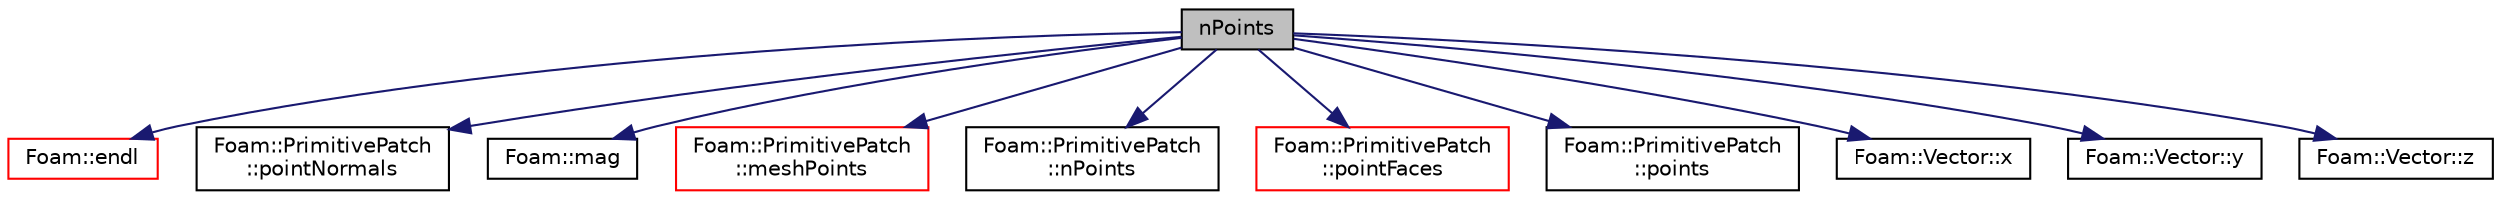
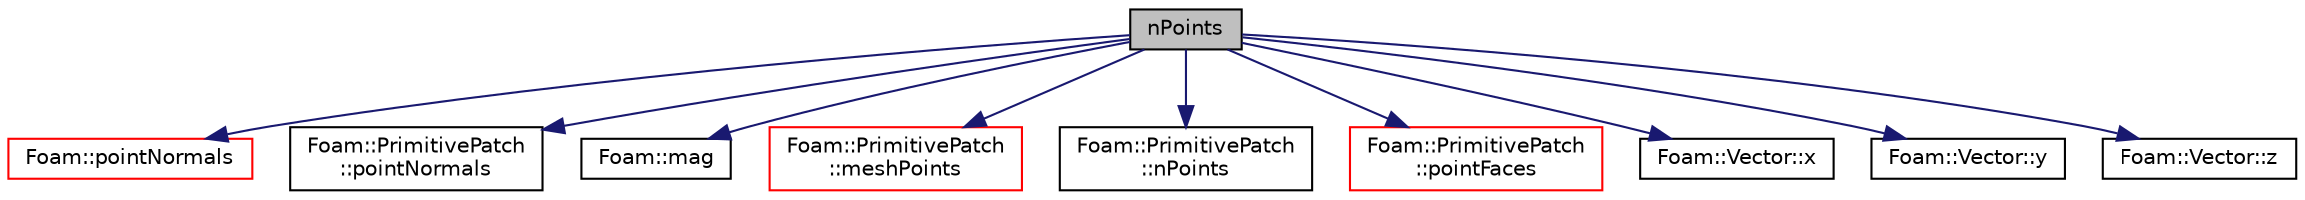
(83, 159) -> (130, 159)
(1673, 159) -> none
